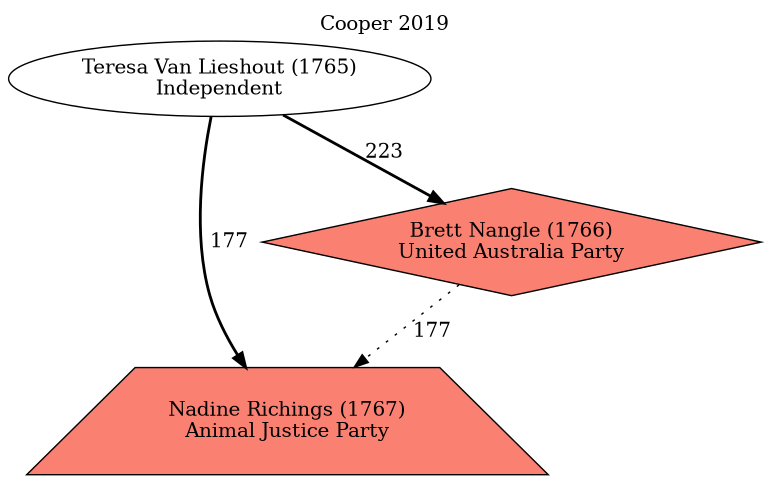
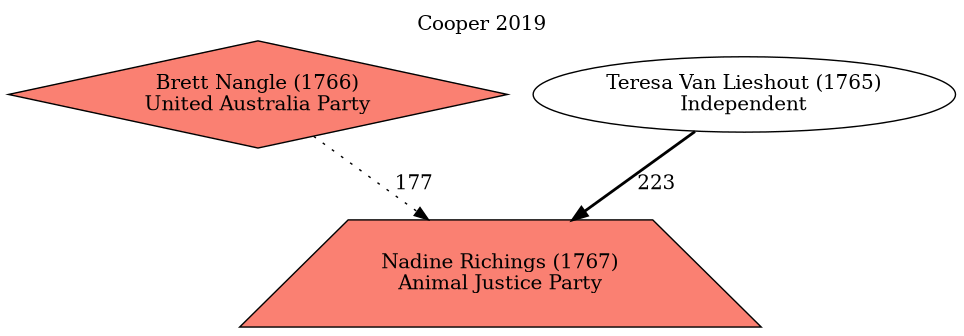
(357, 156) -> none
(230, 242) -> (657, 184)
